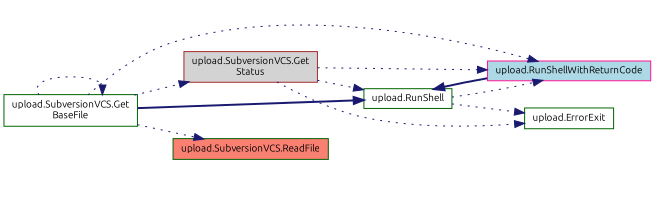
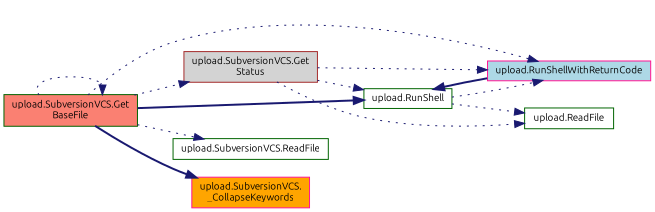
(71, 110) -> (71, 110)
(569, 118) -> (569, 118)
(251, 149) -> (251, 149)
none -> (251, 193)
